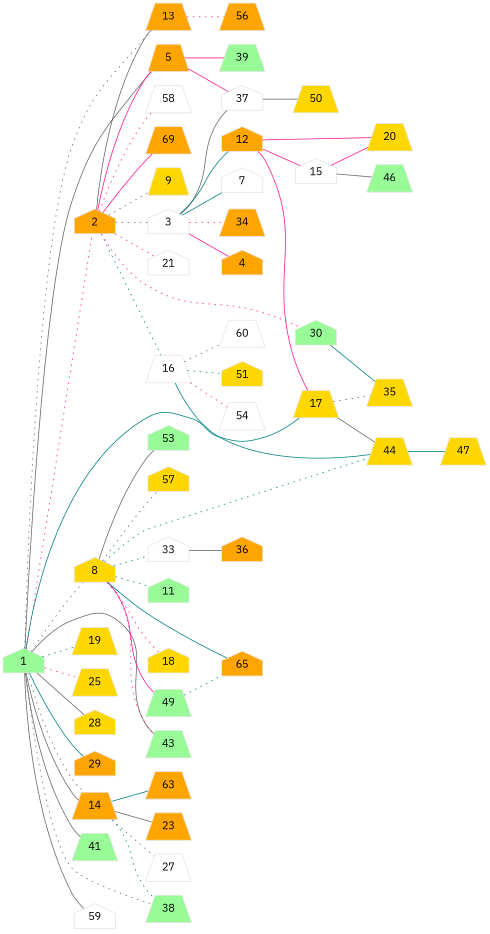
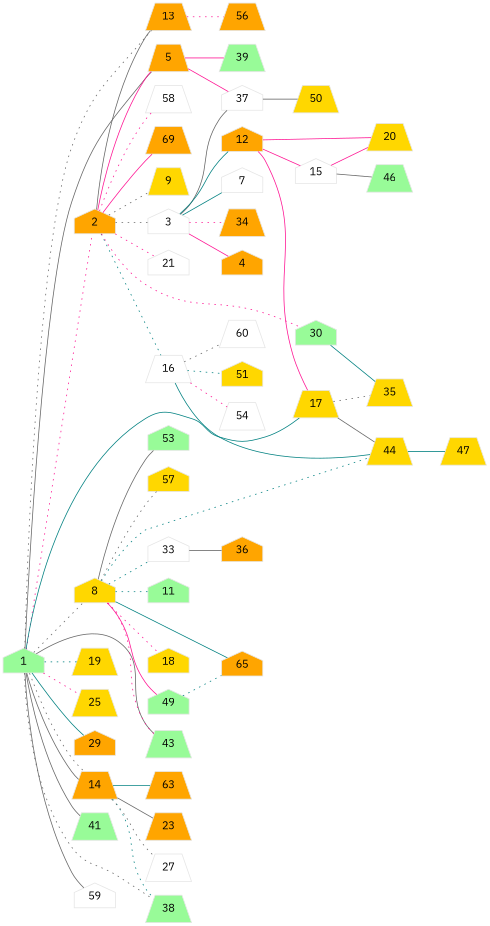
(169, 703) -> (169, 703)
(95, 724) -> none
